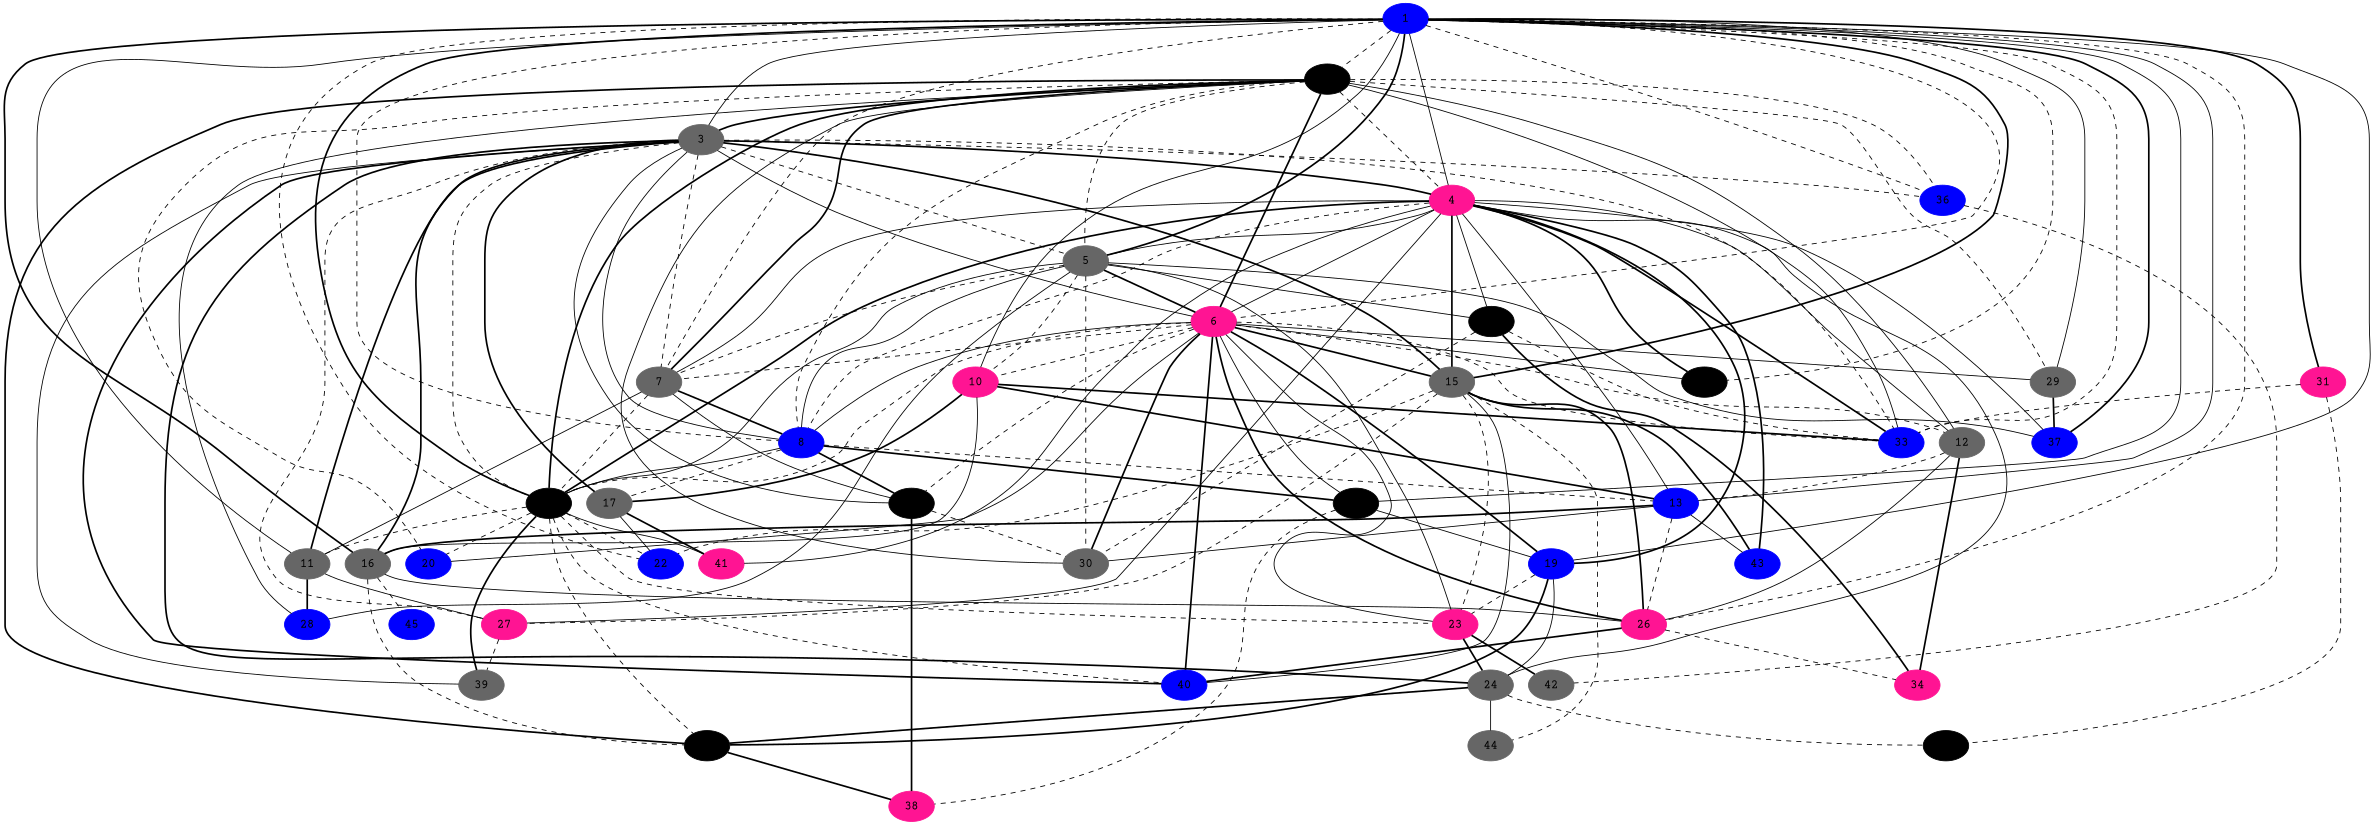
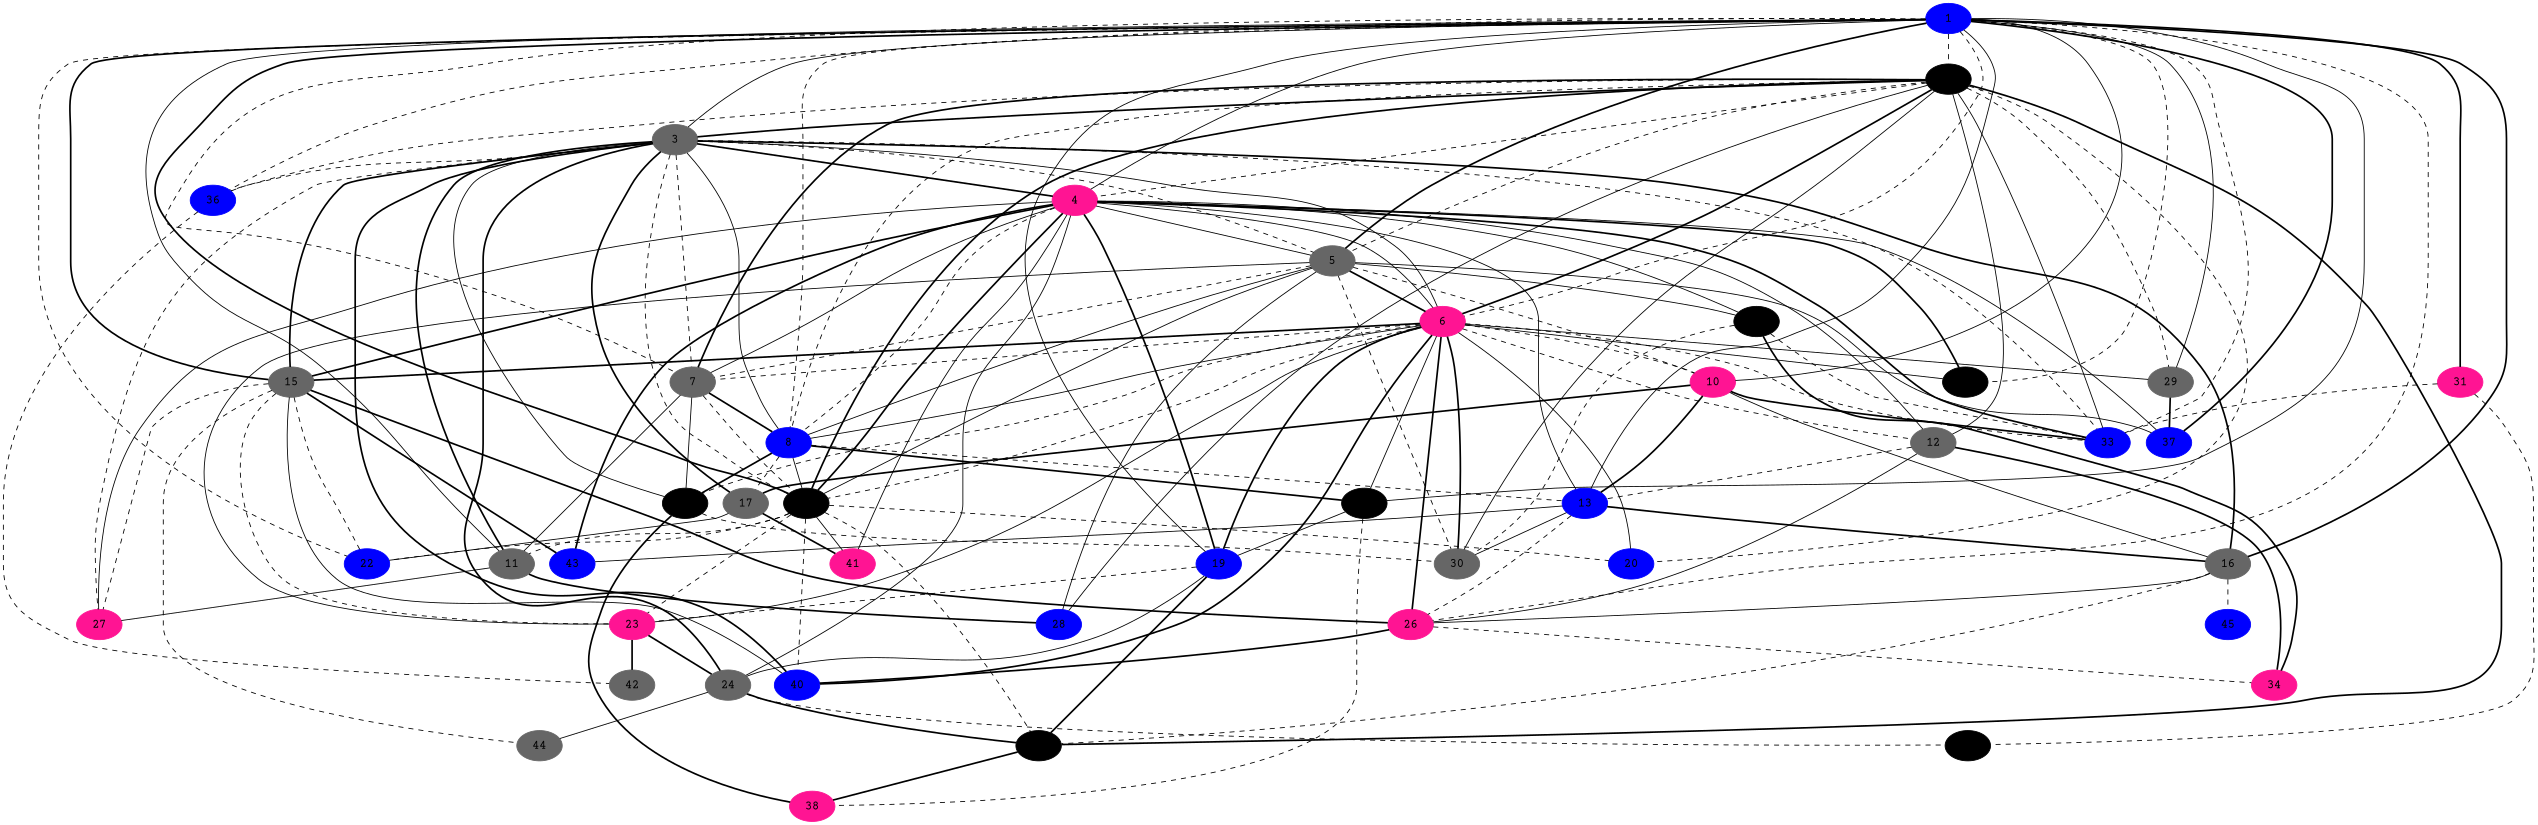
(481, 685) -> none
